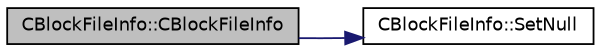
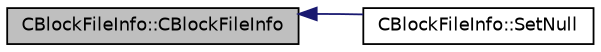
(322, 38) -> (340, 14)
